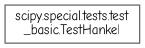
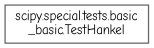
(72, 24) -> (77, 24)
